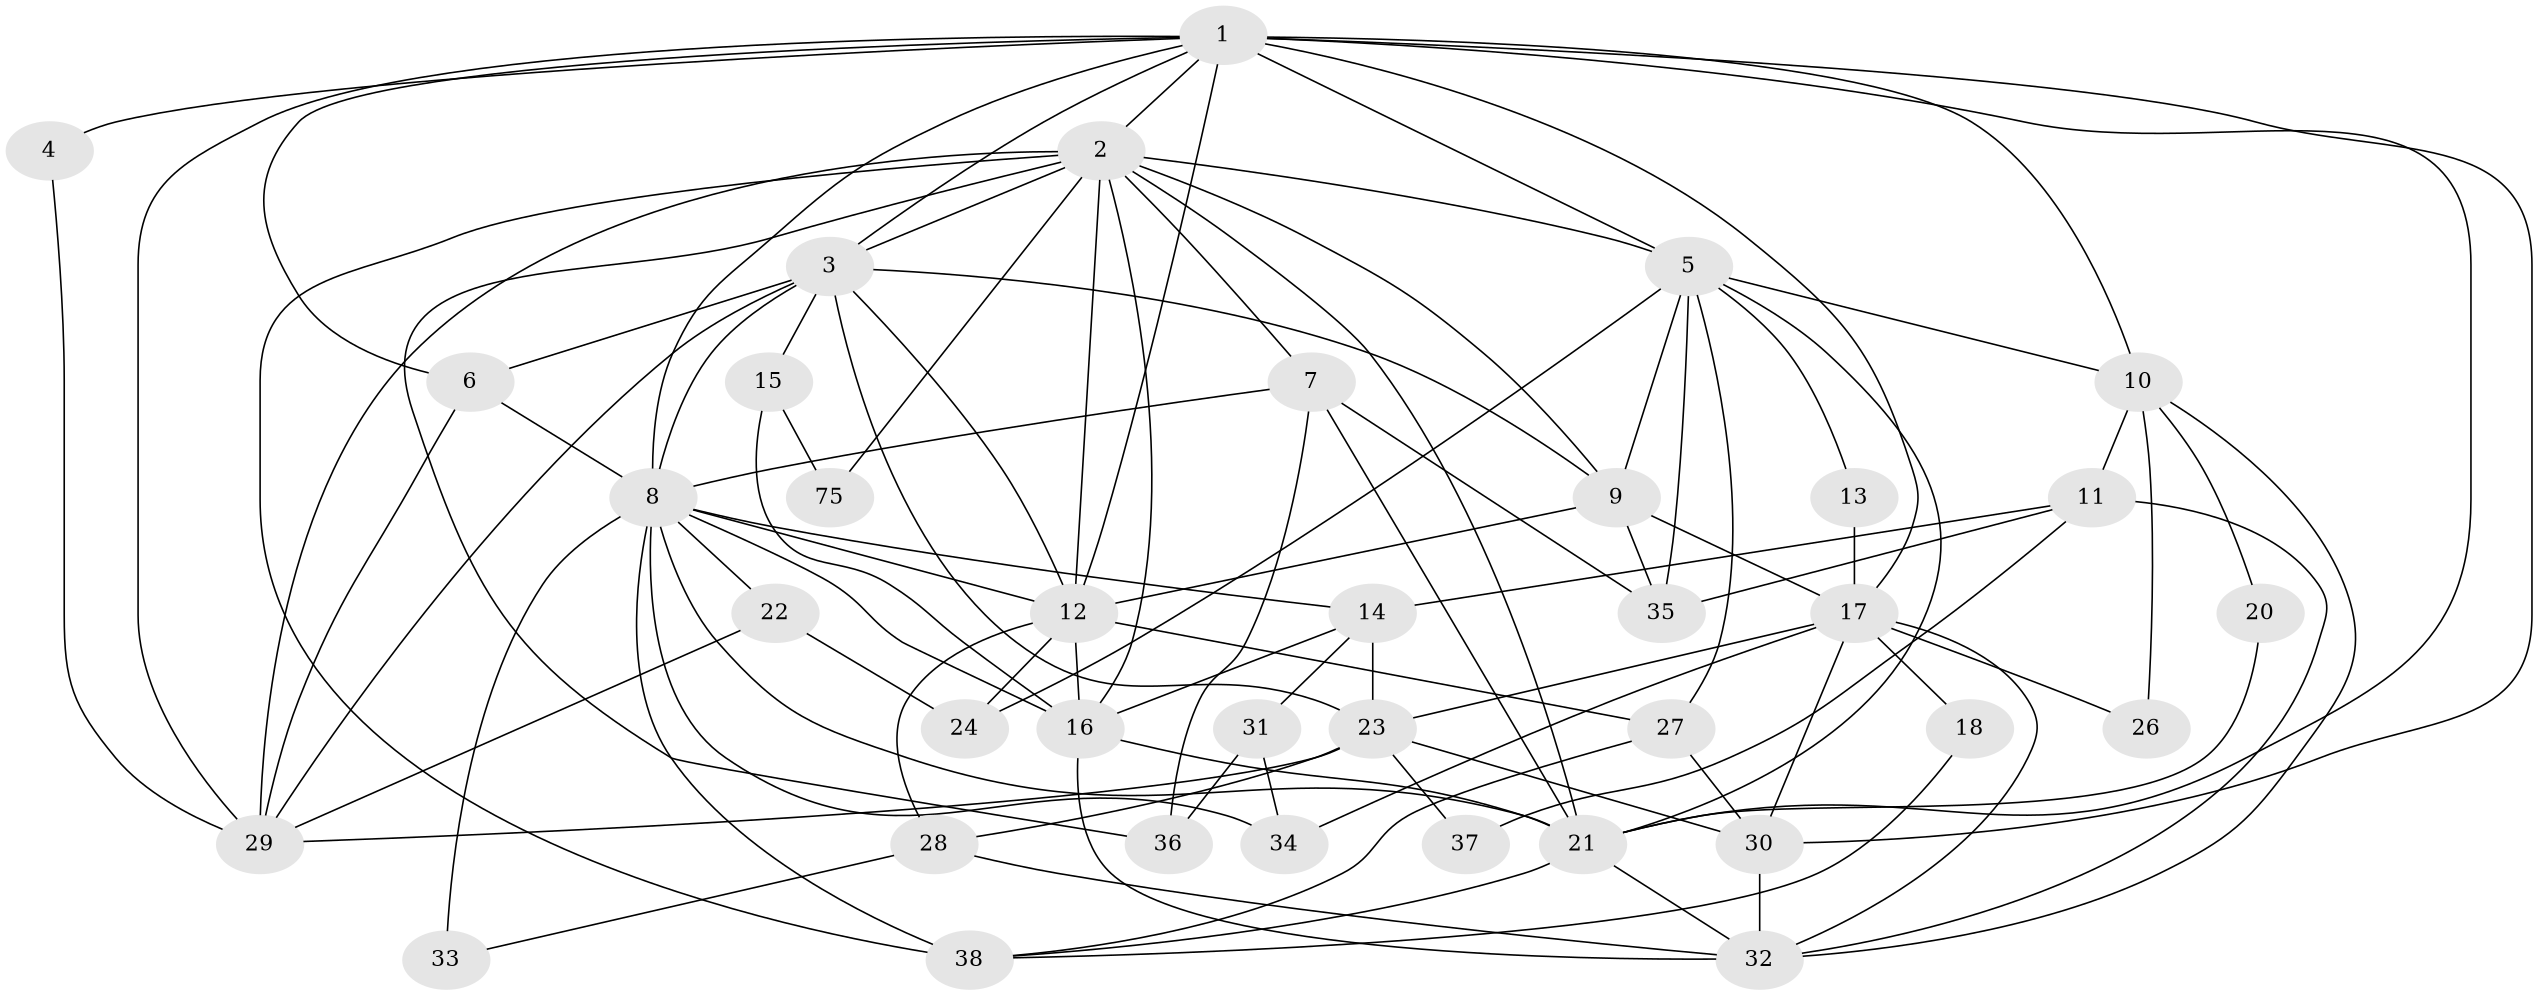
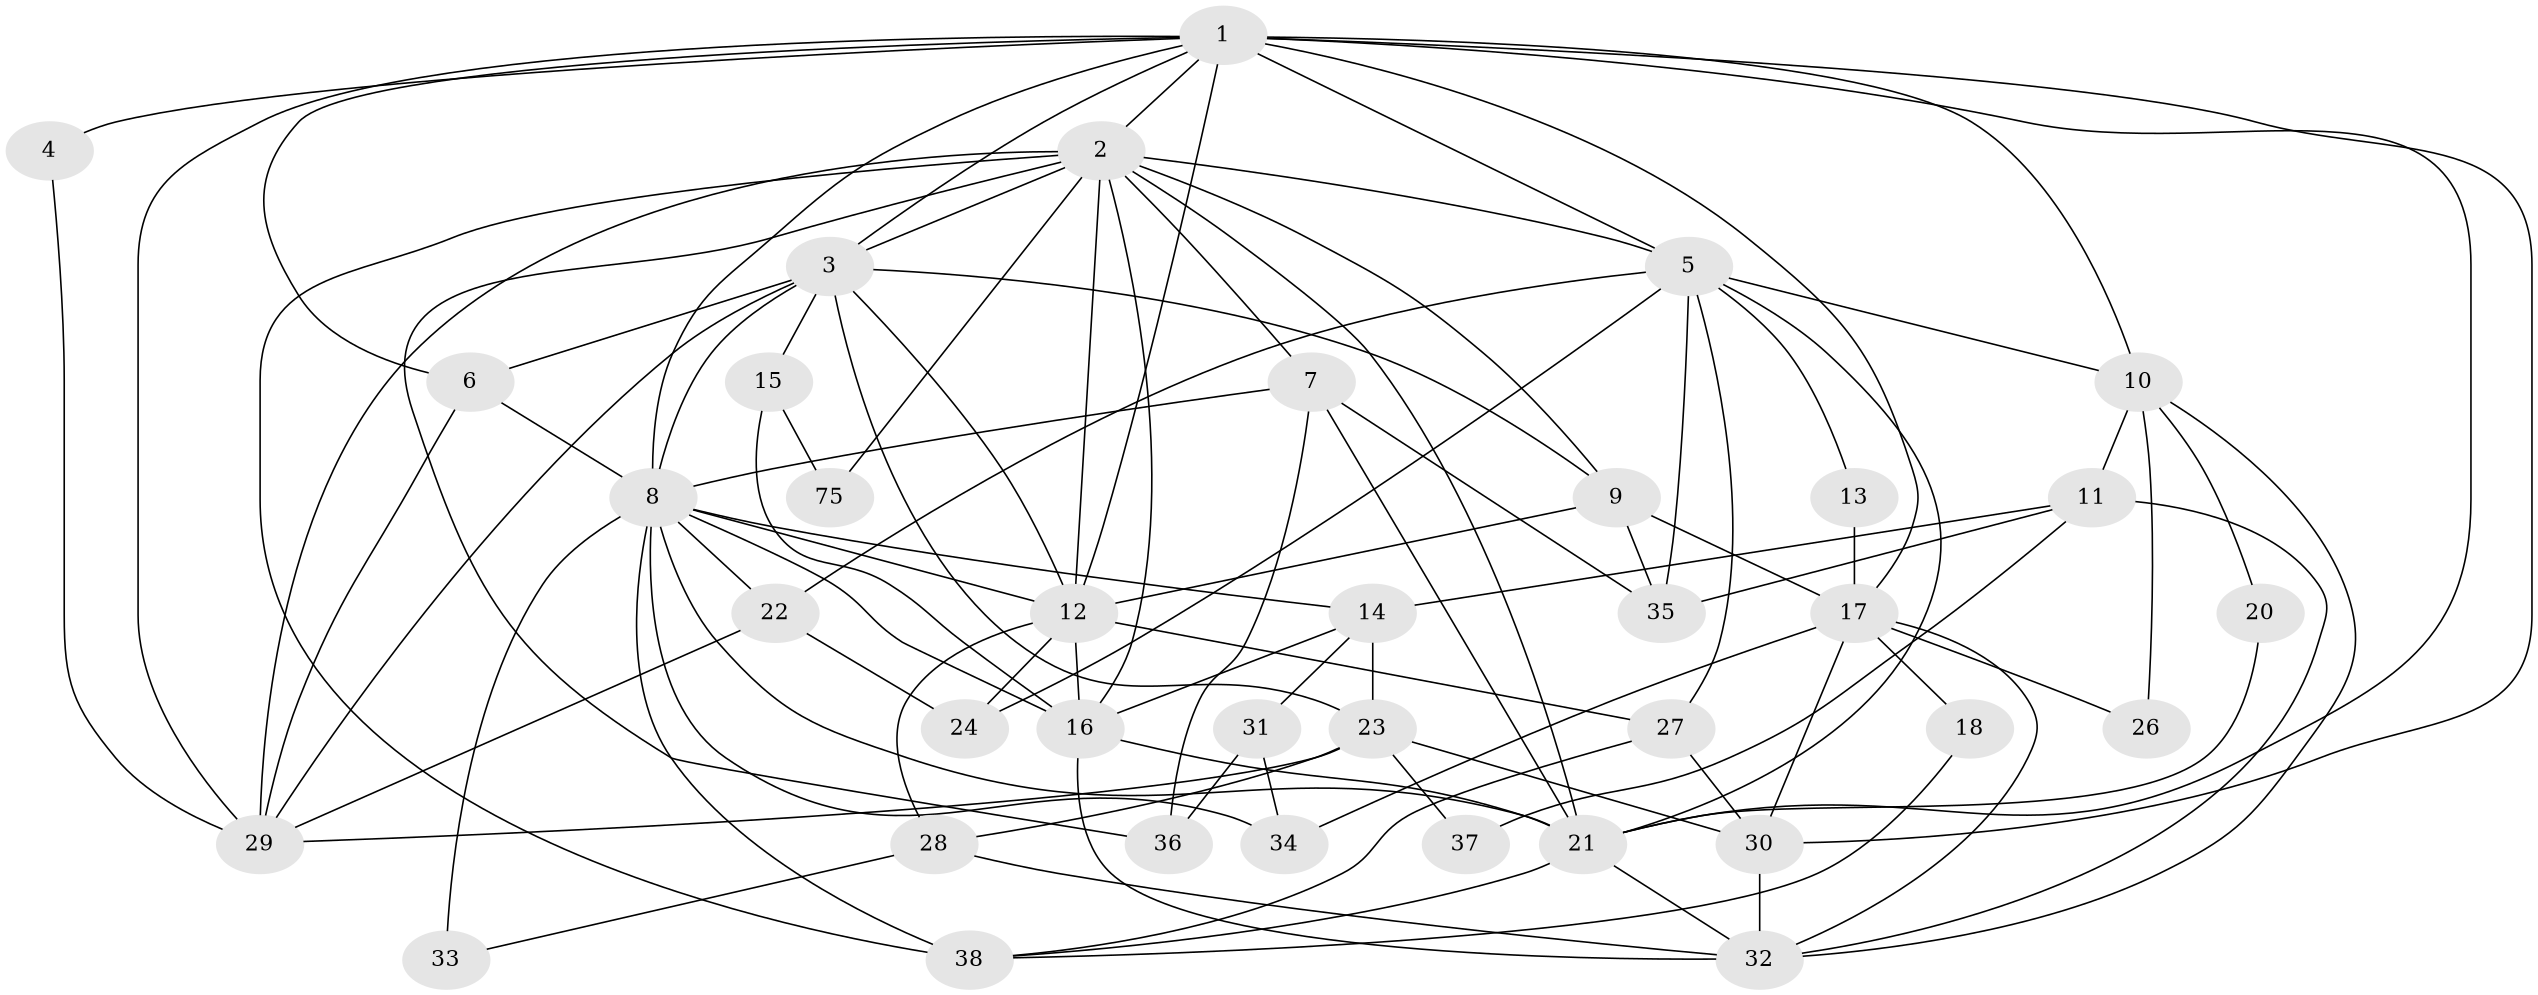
(1653, 382) -> (1203, 373)
(1614, 671) -> none
